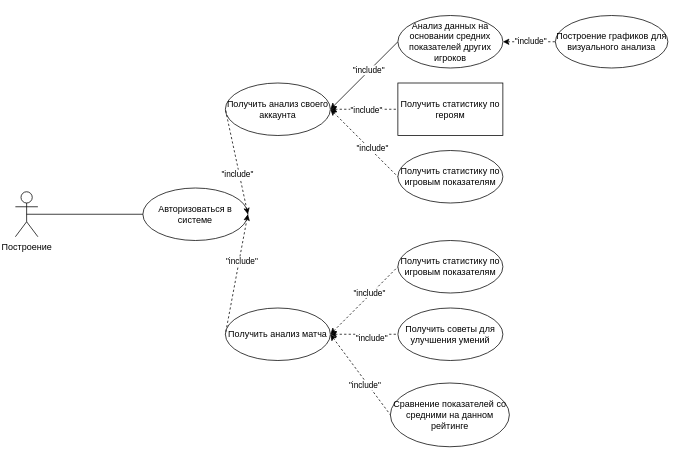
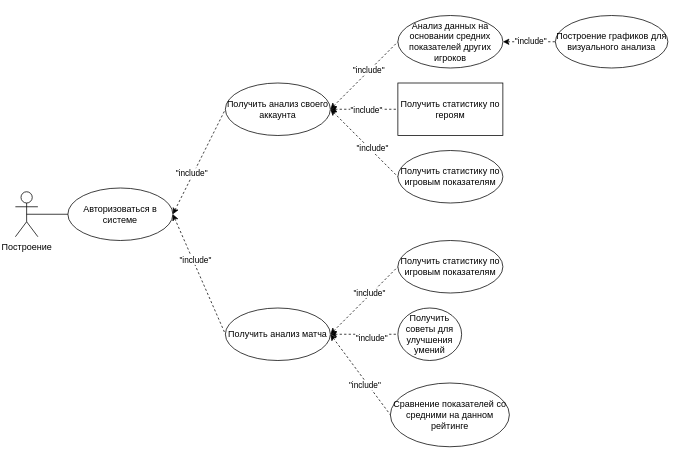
(350, 89) -> (350, 89)
(195, 214) -> (120, 214)
(450, 334) -> (430, 334)
